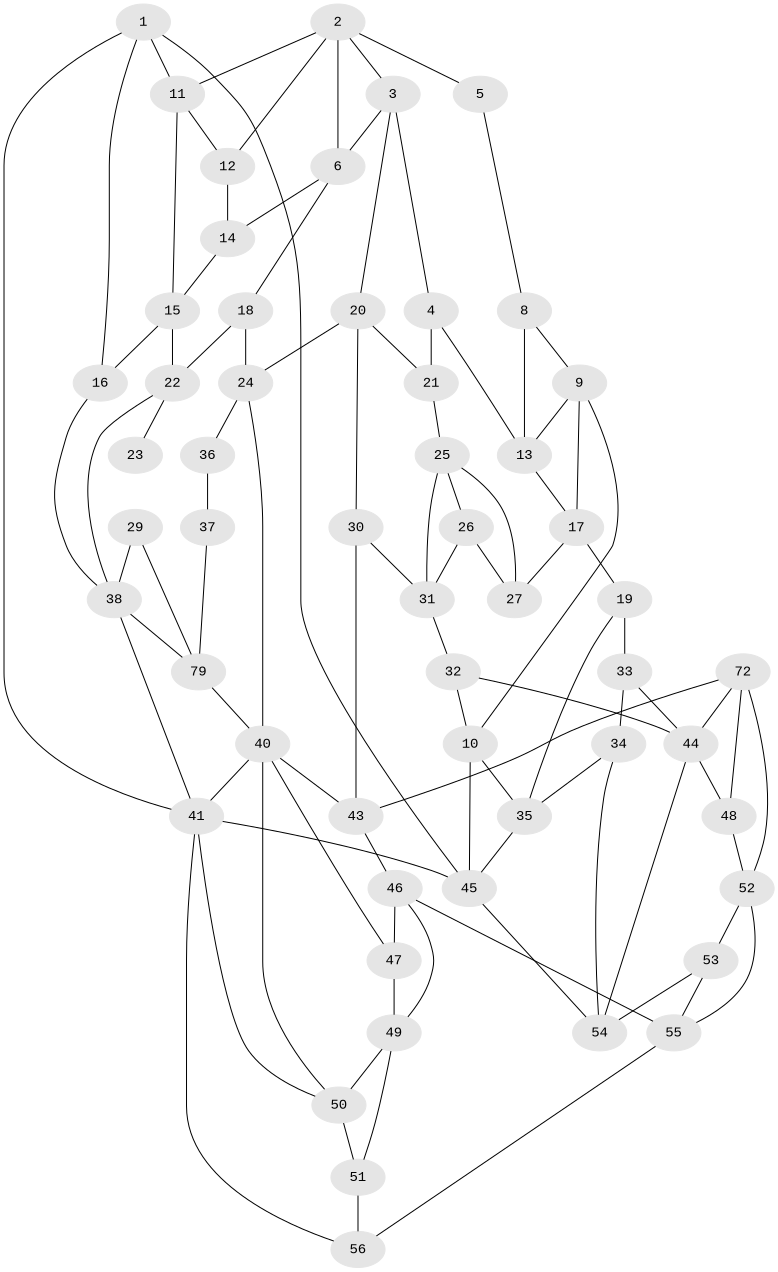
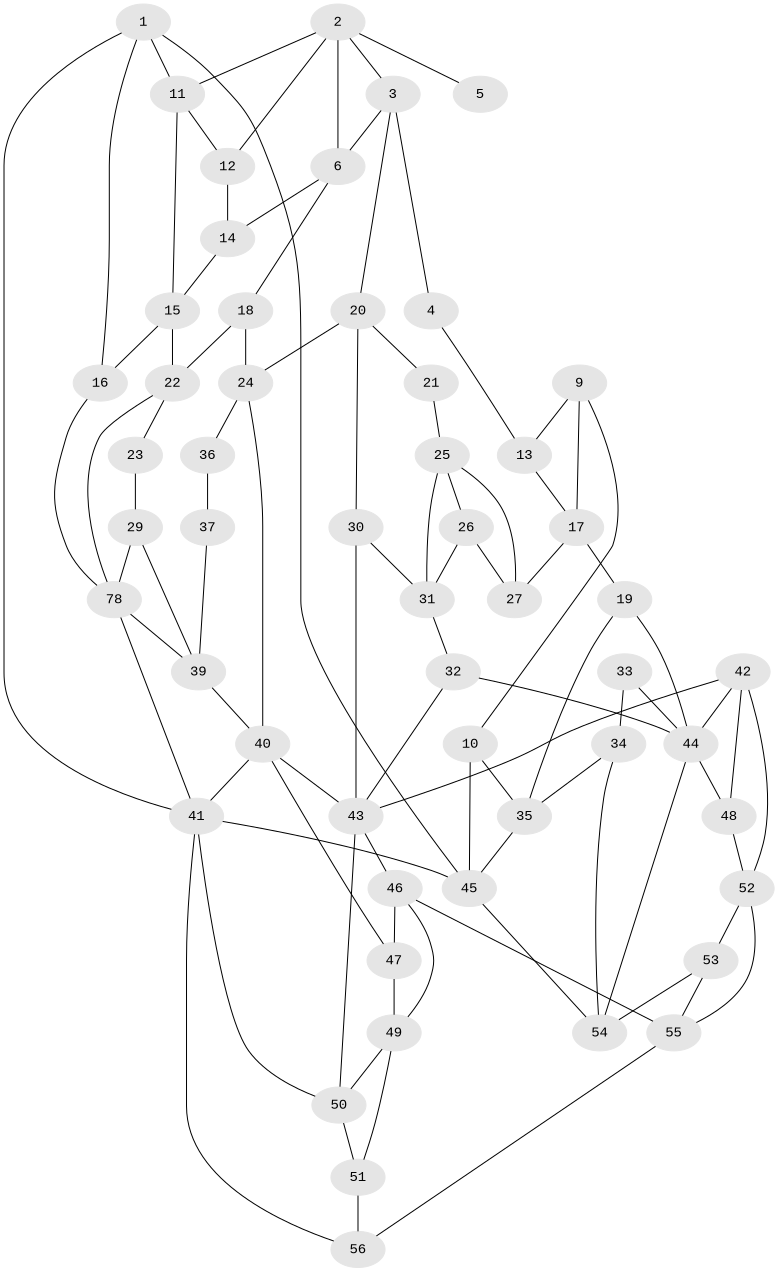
(524, 311) -> none
(431, 347) -> none
none -> (135, 491)
(114, 600) -> (114, 600)
(625, 636) -> (667, 669)
(199, 672) -> (199, 672)
(743, 672) -> (743, 672)
(462, 708) -> (405, 744)
(263, 934) -> (347, 961)
